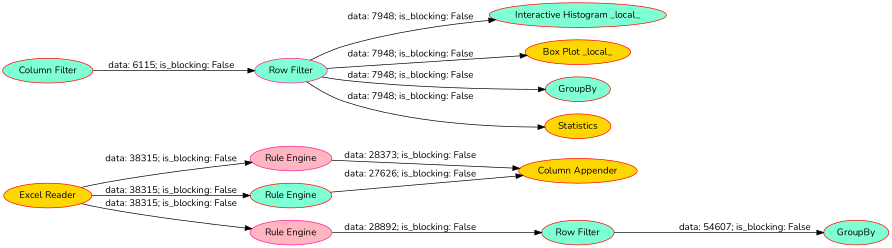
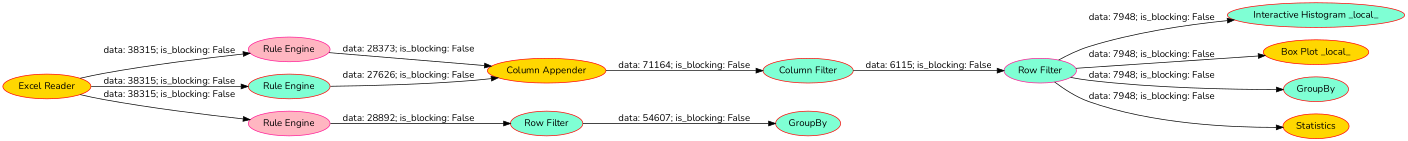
none -> (681, 71)
